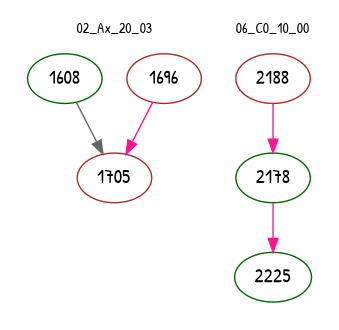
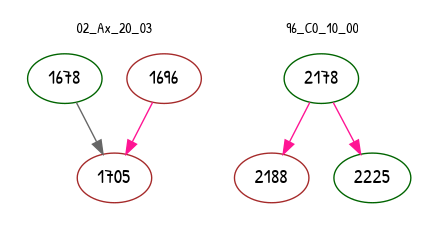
(273, 30) -> (323, 30)
(65, 79) -> (65, 79)
(273, 121) -> (300, 122)
